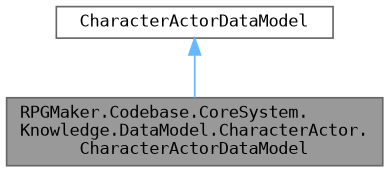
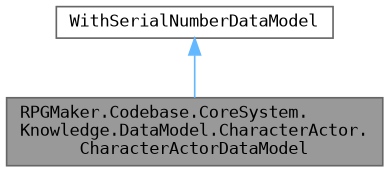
(195, 22) -> (195, 22)
